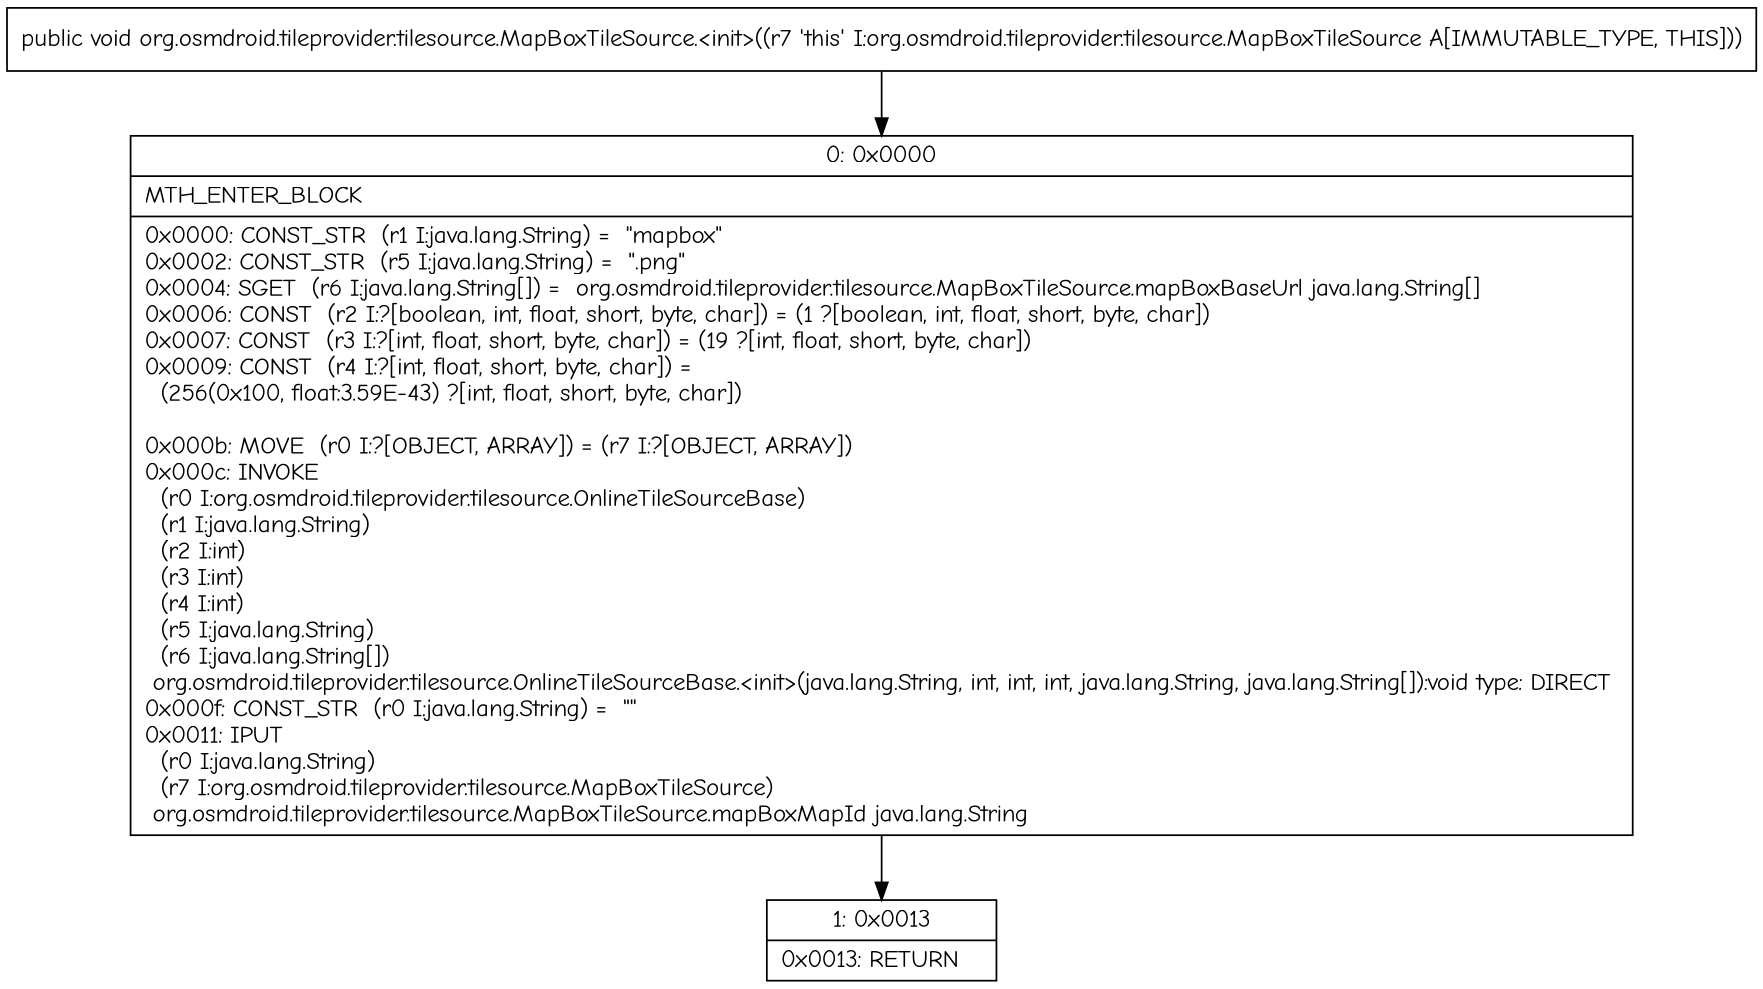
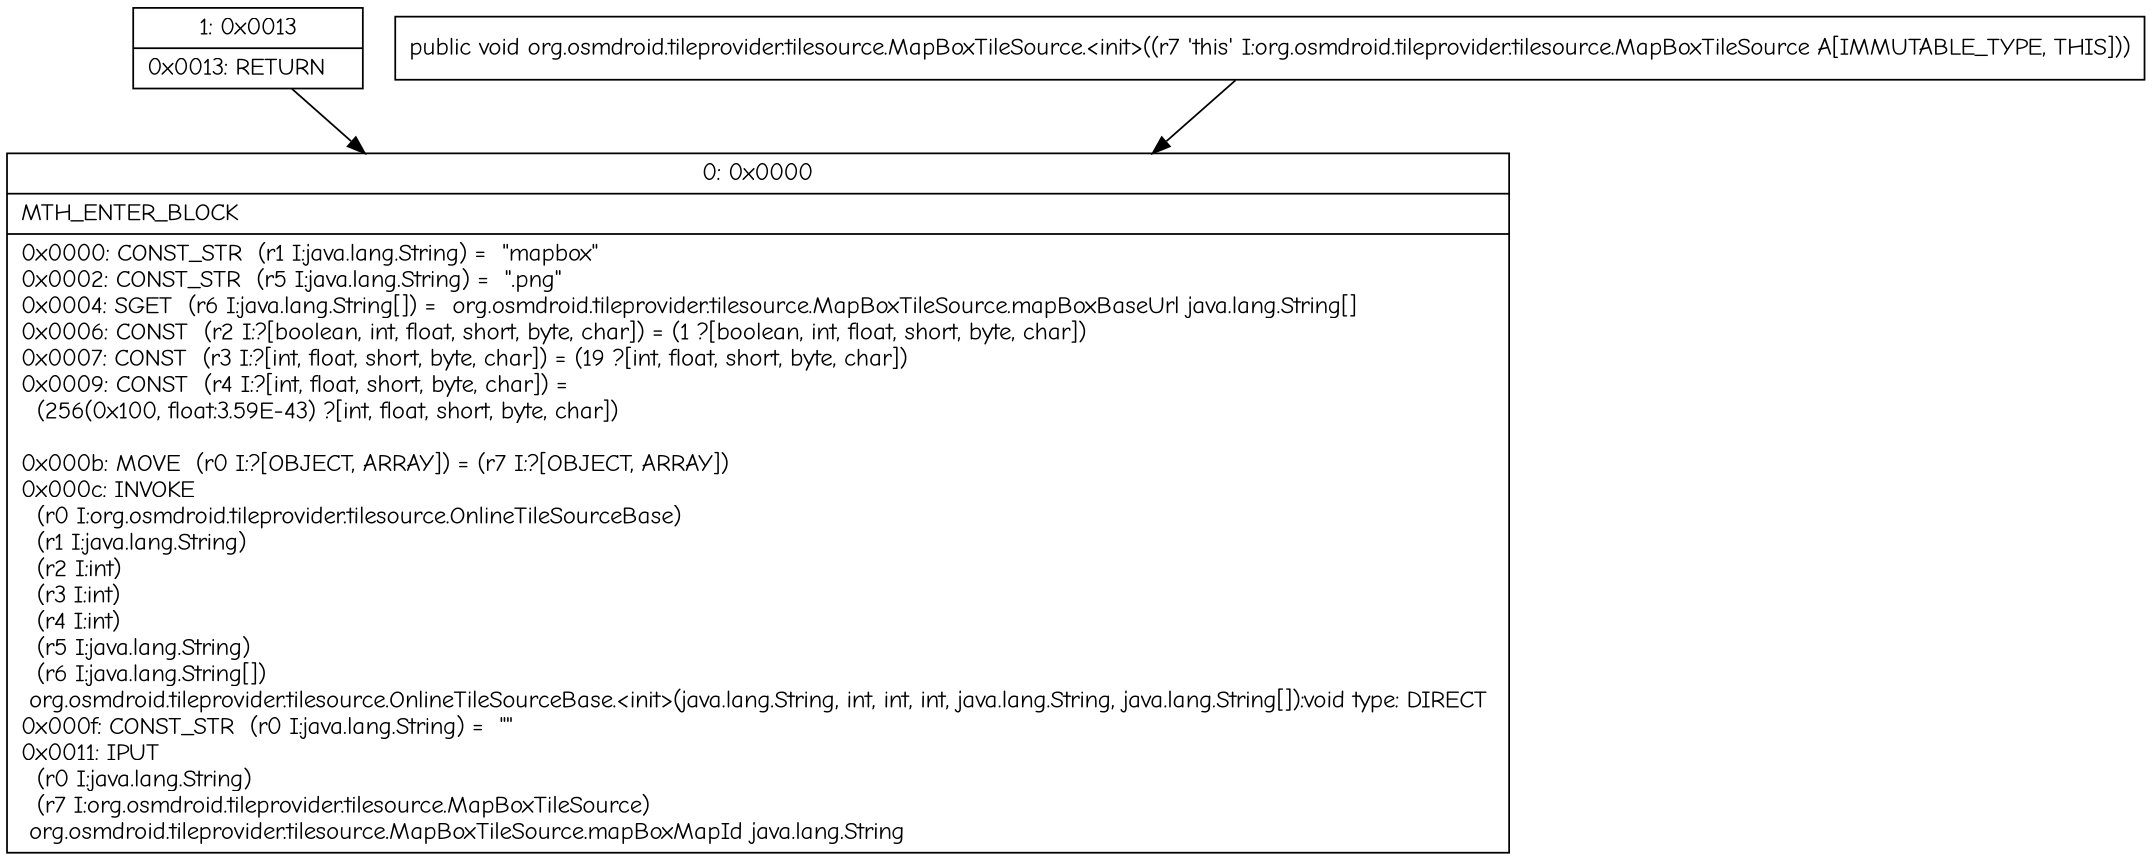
(882, 859) -> (322, 115)
